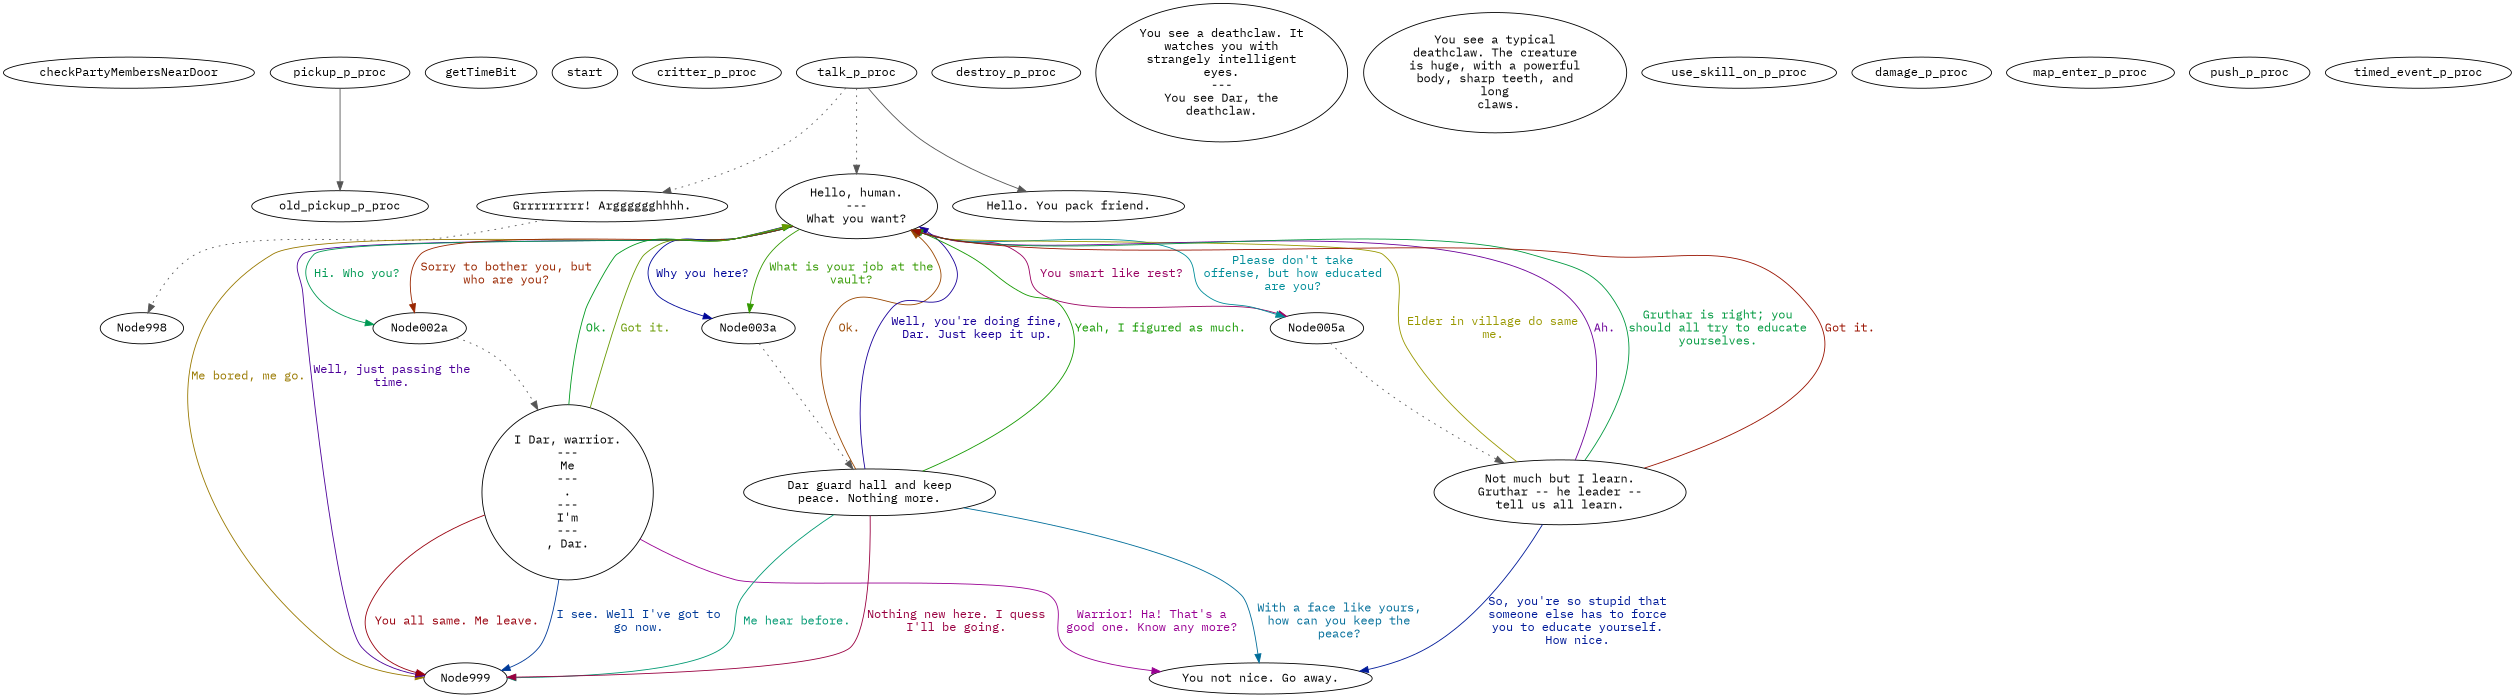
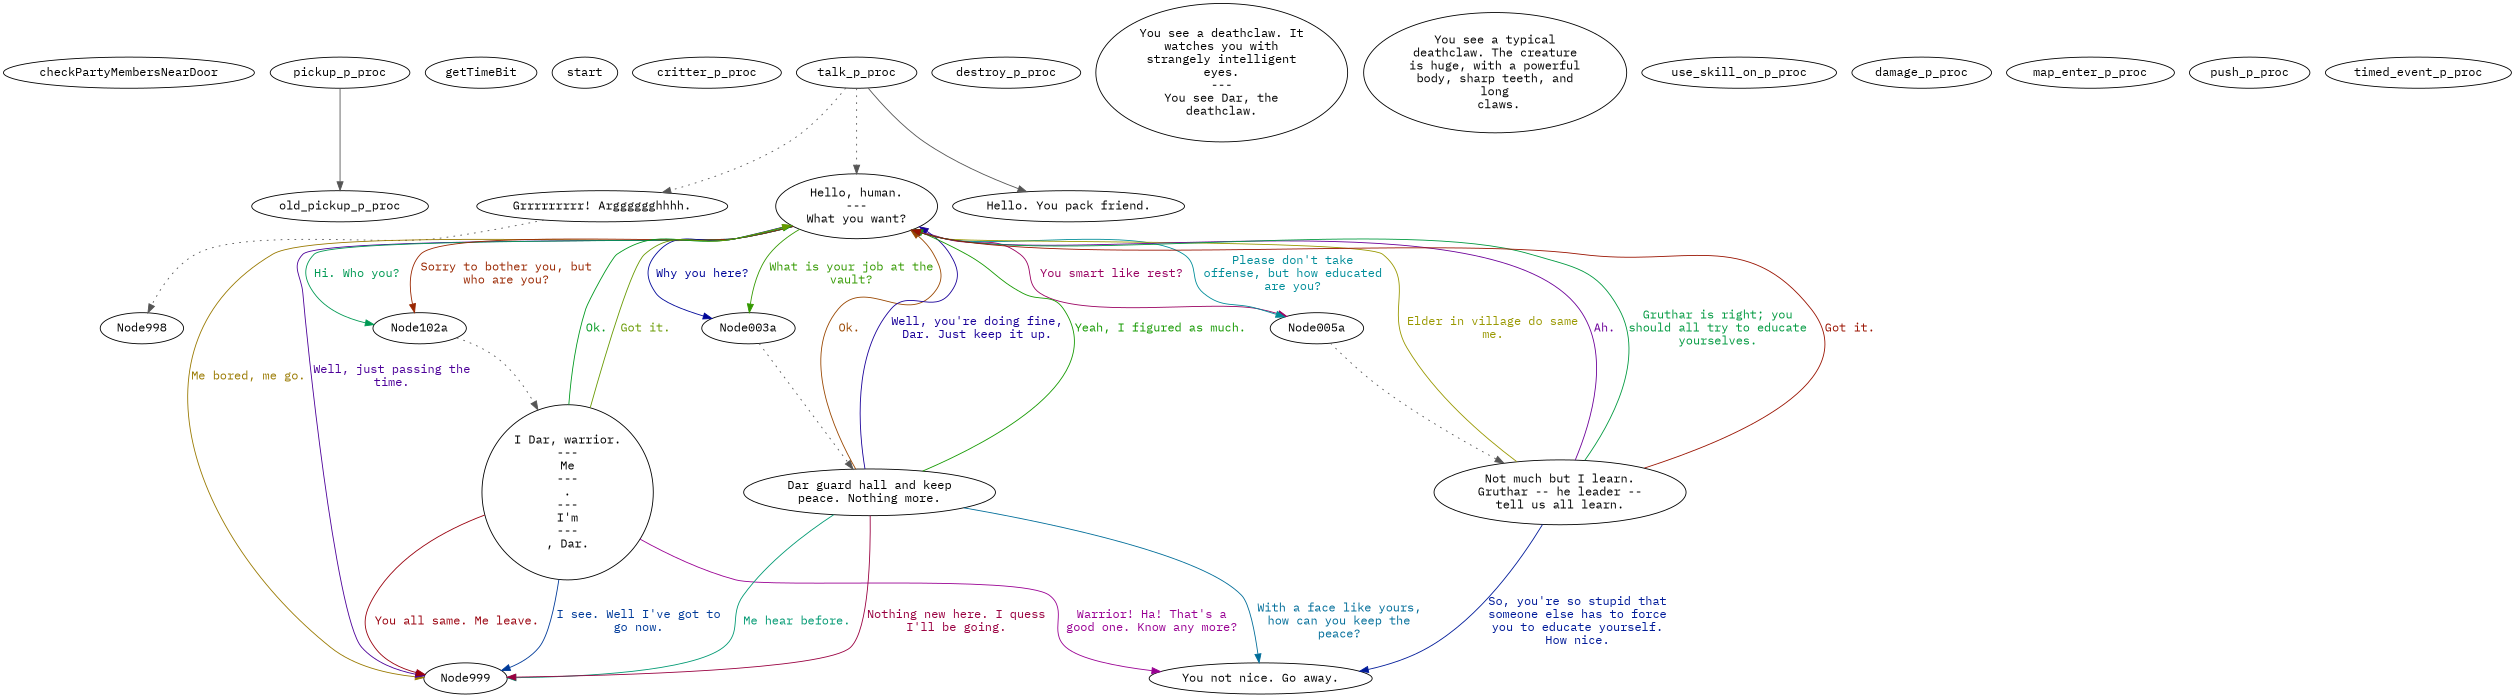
(420, 328) -> (420, 328)
